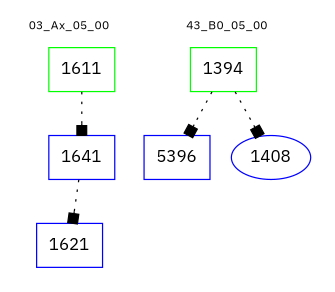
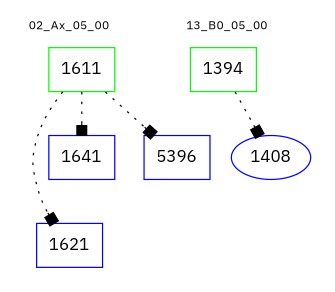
(70, 26) -> (70, 26)
(227, 26) -> (227, 26)
(203, 108) -> (117, 102)
(77, 195) -> (34, 150)
